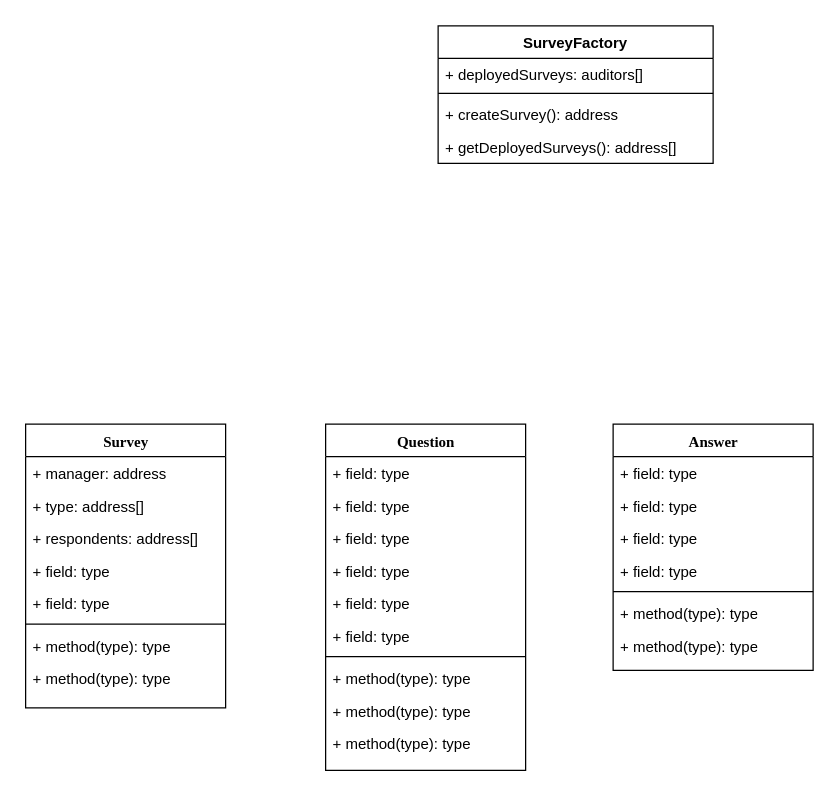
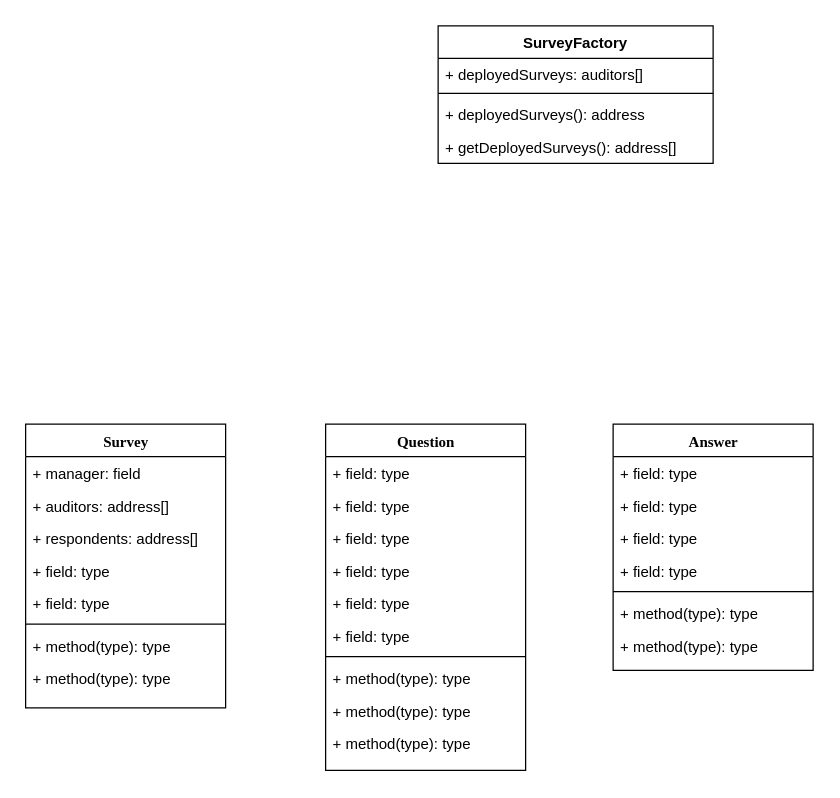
(544, 115) -> (555, 115)
(103, 475) -> (91, 475)
(99, 507) -> (114, 507)
